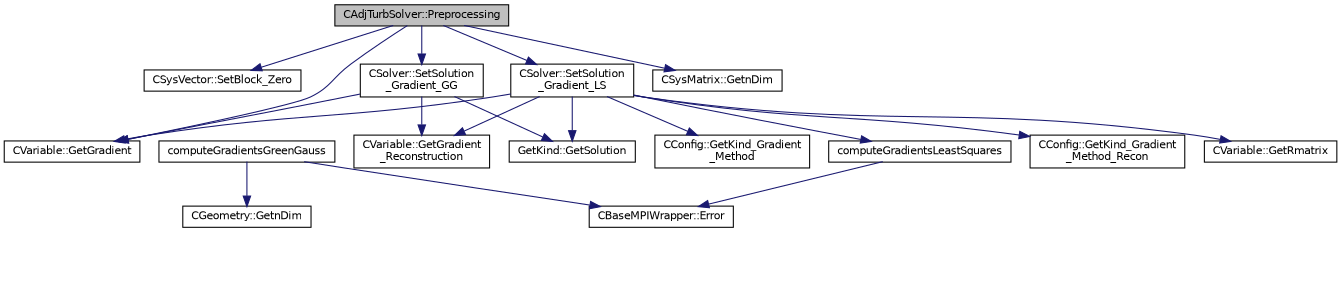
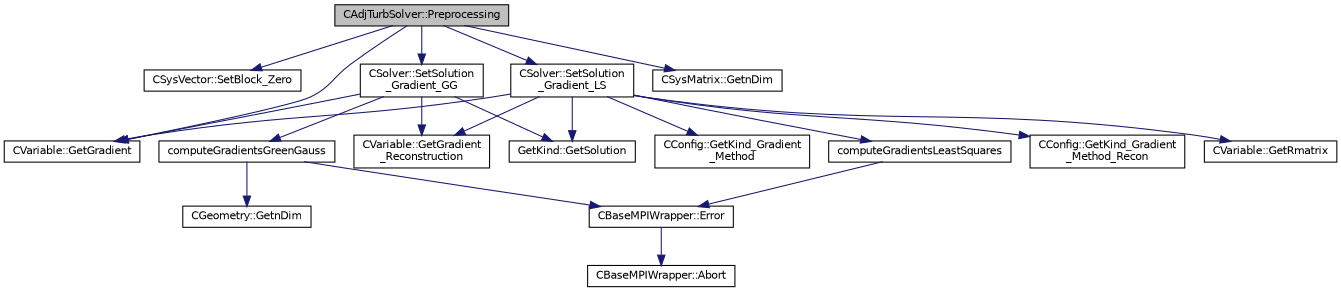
none -> (316, 123)
none -> (661, 276)
